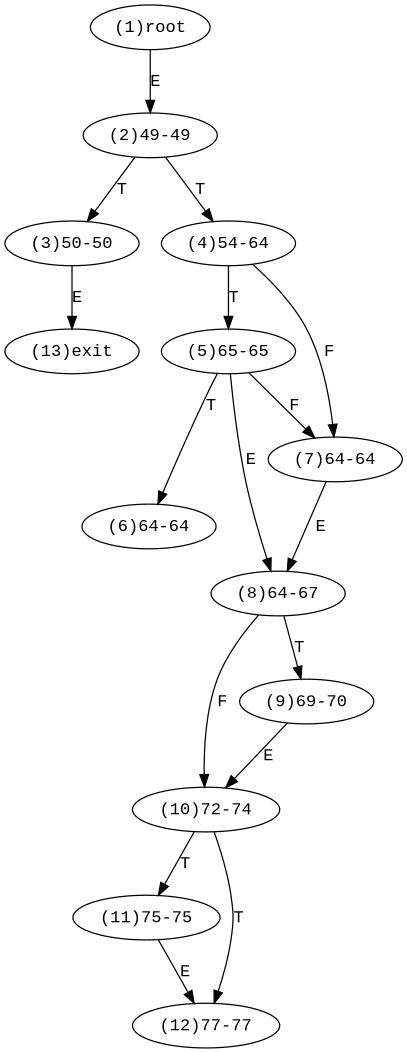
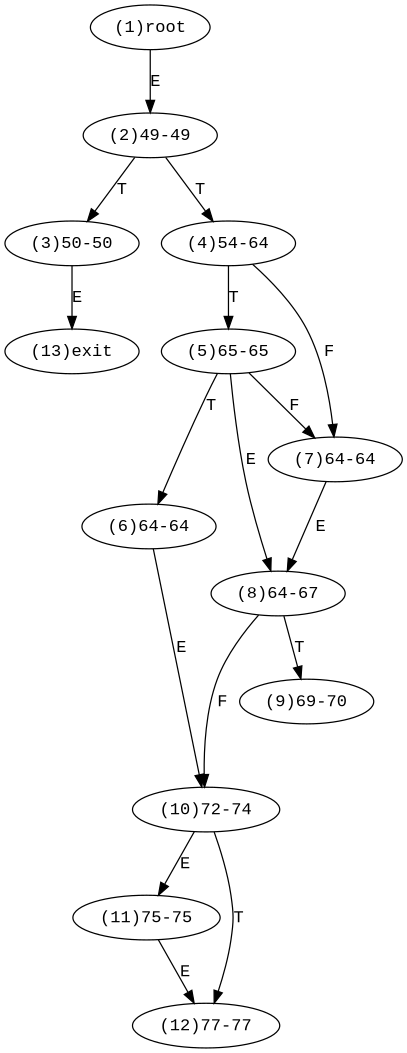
(261, 751) -> (176, 662)
(186, 864) -> (186, 864)
